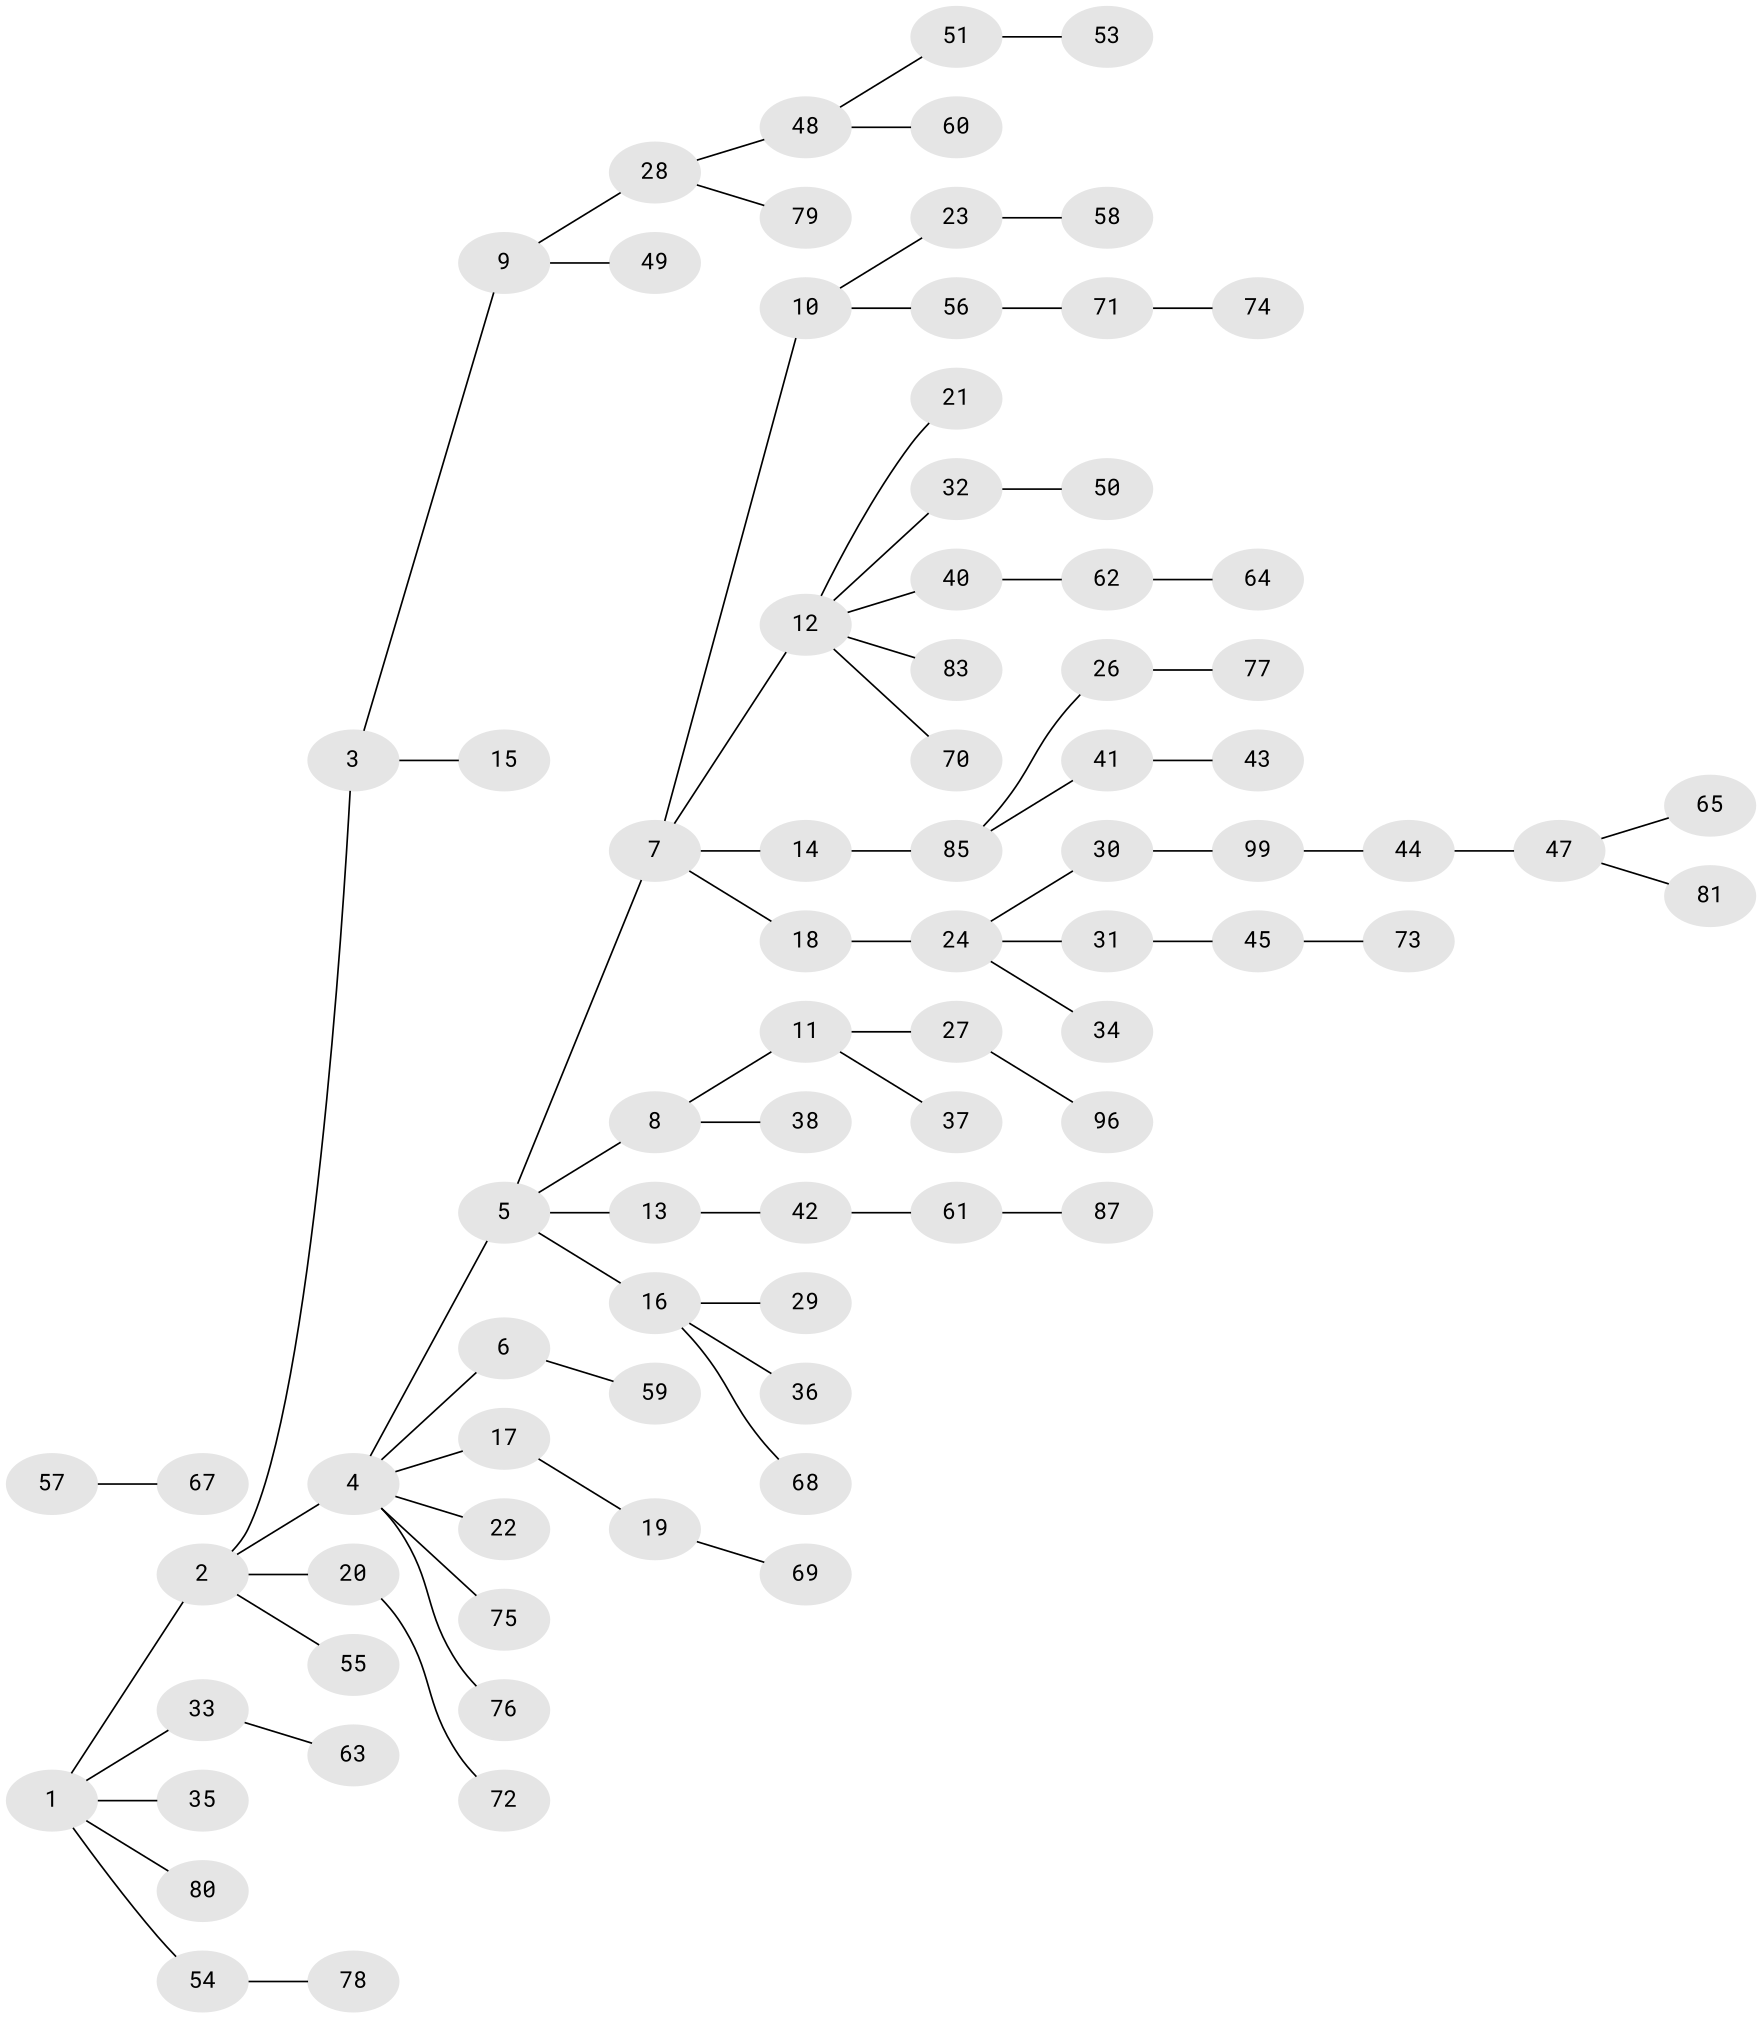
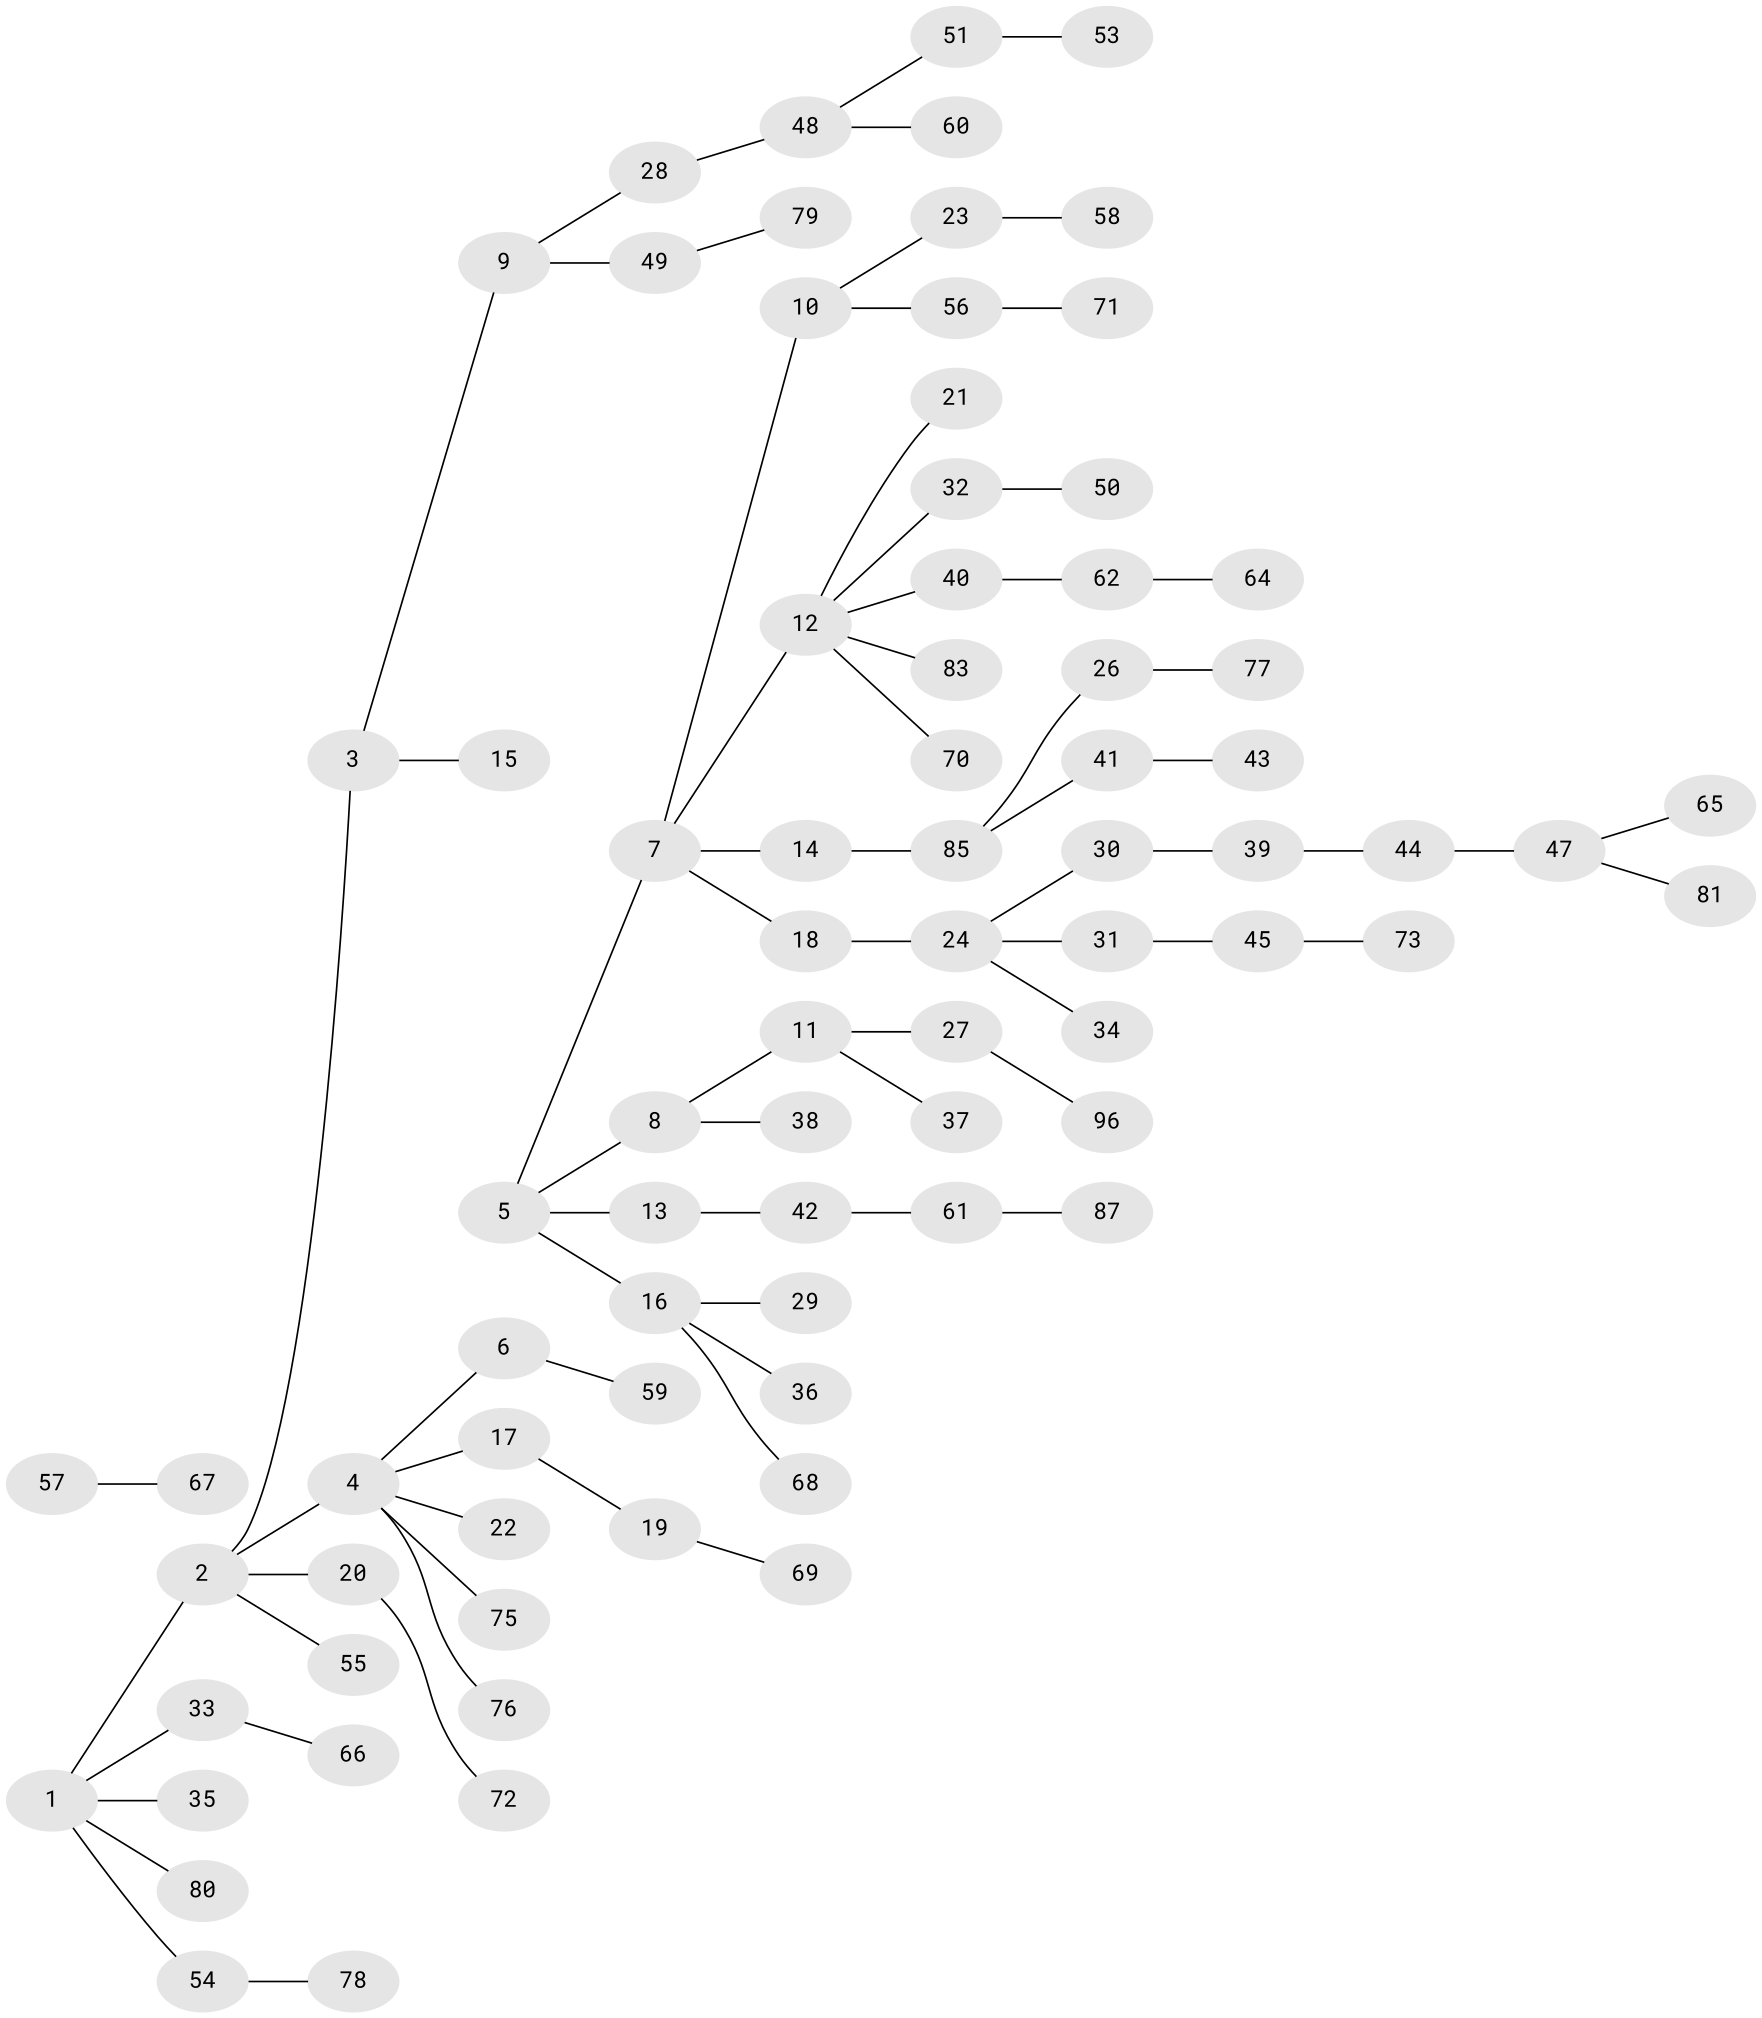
(731, 195) -> (731, 240)
(1258, 308) -> none
(1258, 851) -> (1258, 851)
(429, 1349) -> none
(353, 1755) -> (353, 1755)
